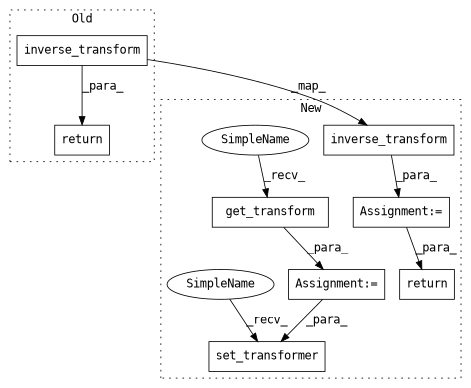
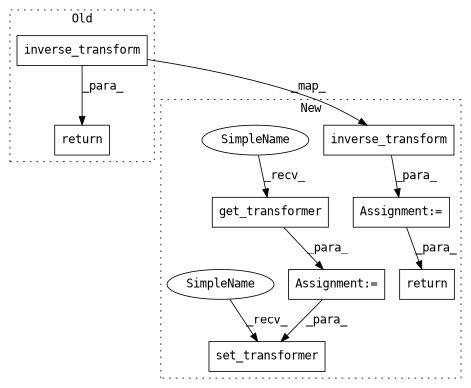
(270, 212) -> (270, 212)
